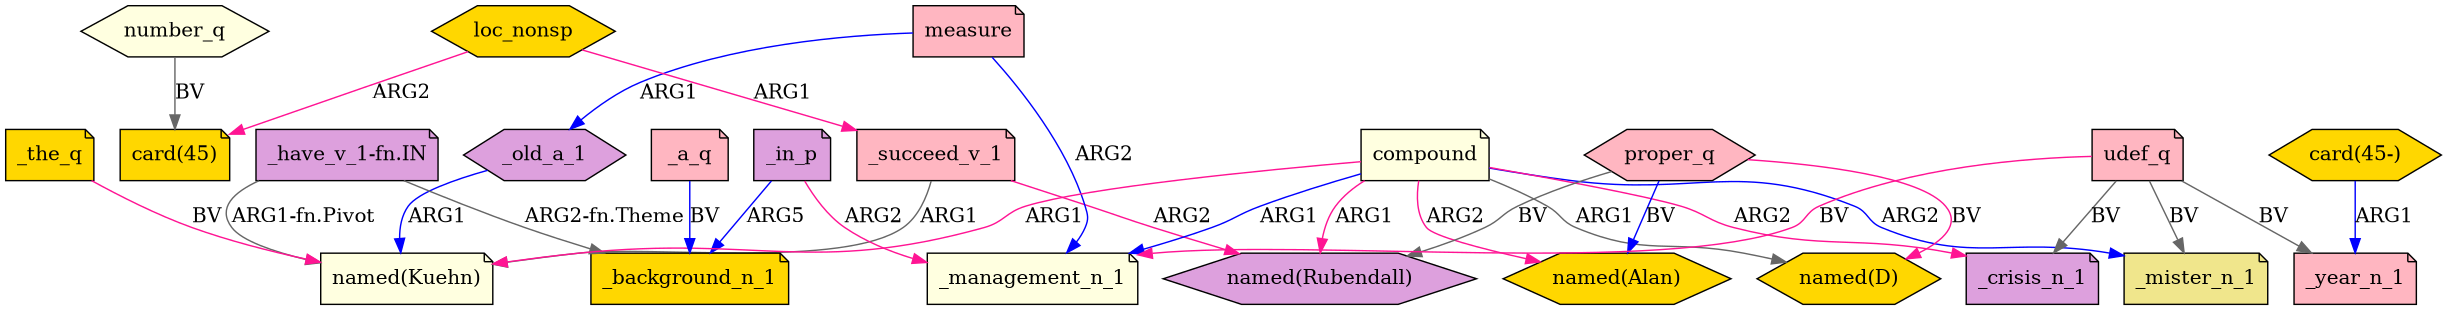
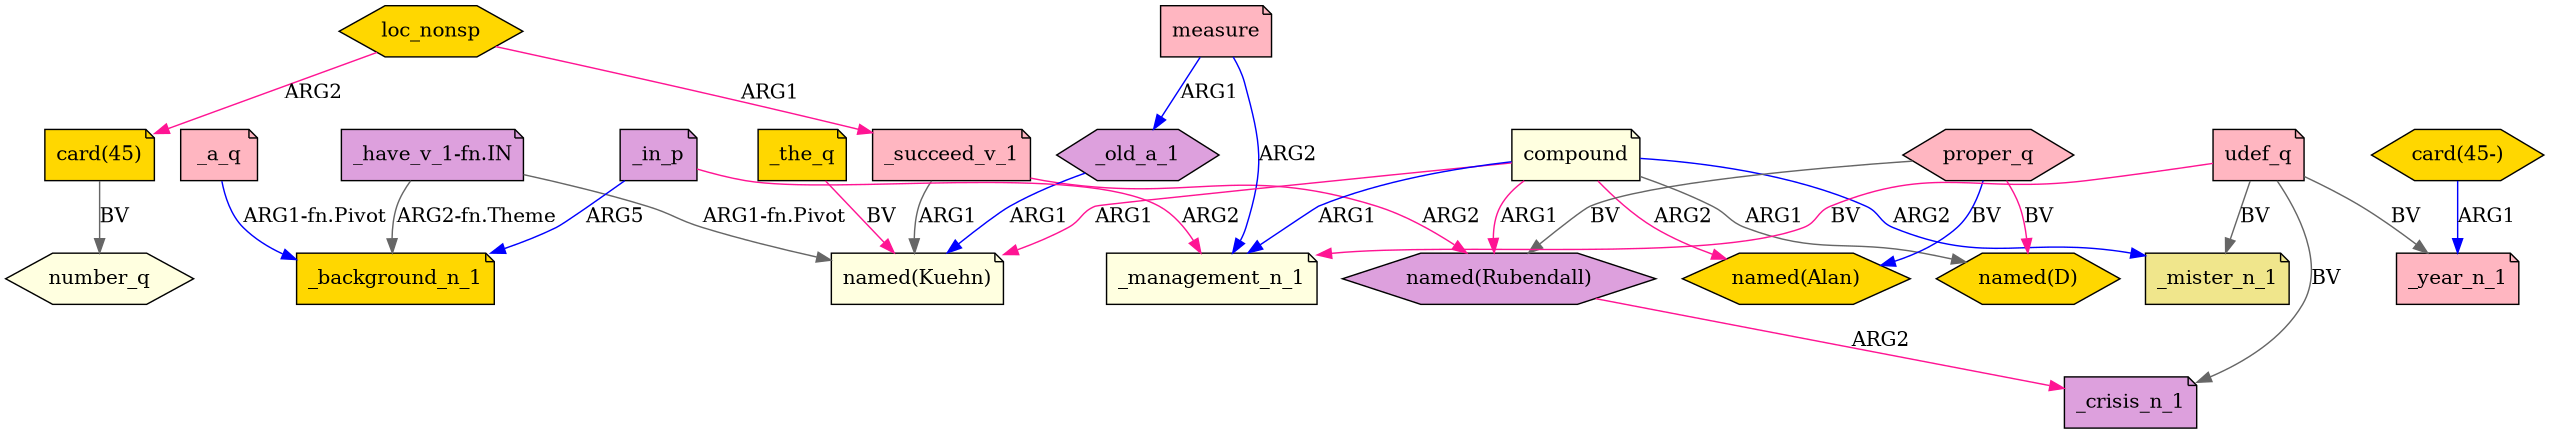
(175, 86) -> (100, 210)
(705, 217) -> (315, 217)
(1718, 223) -> (1823, 342)
